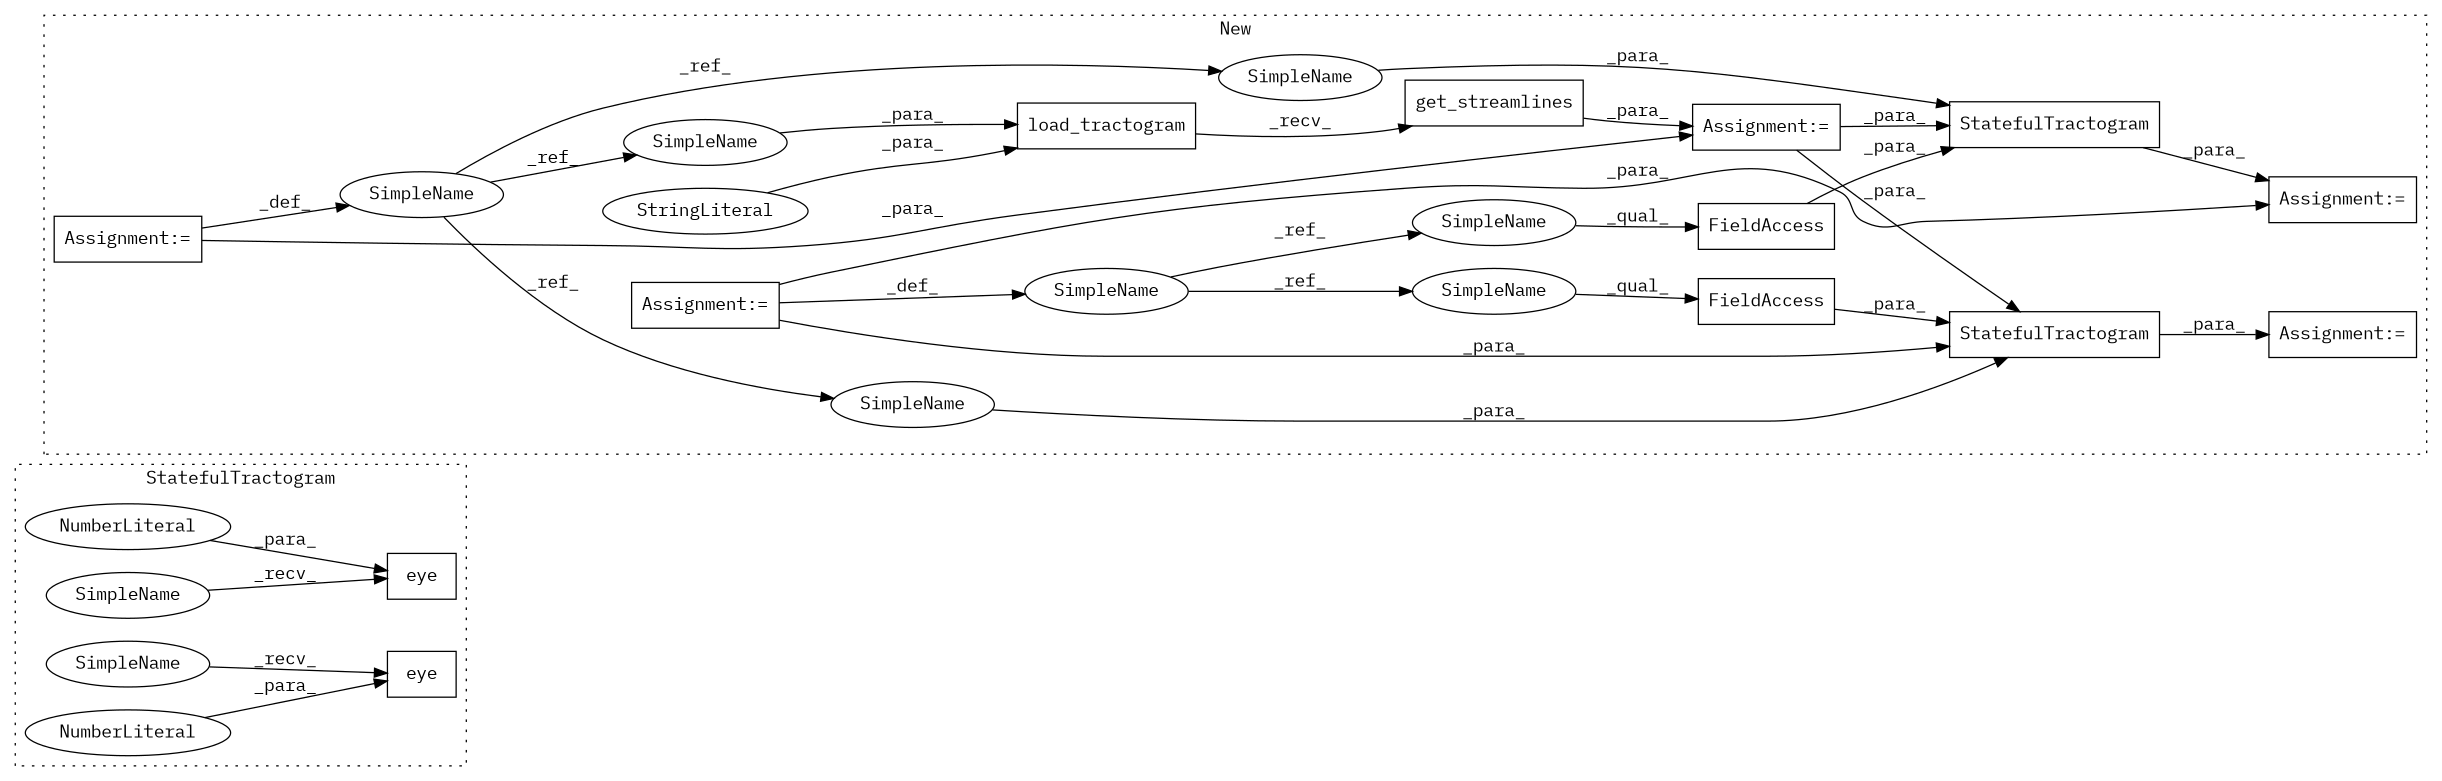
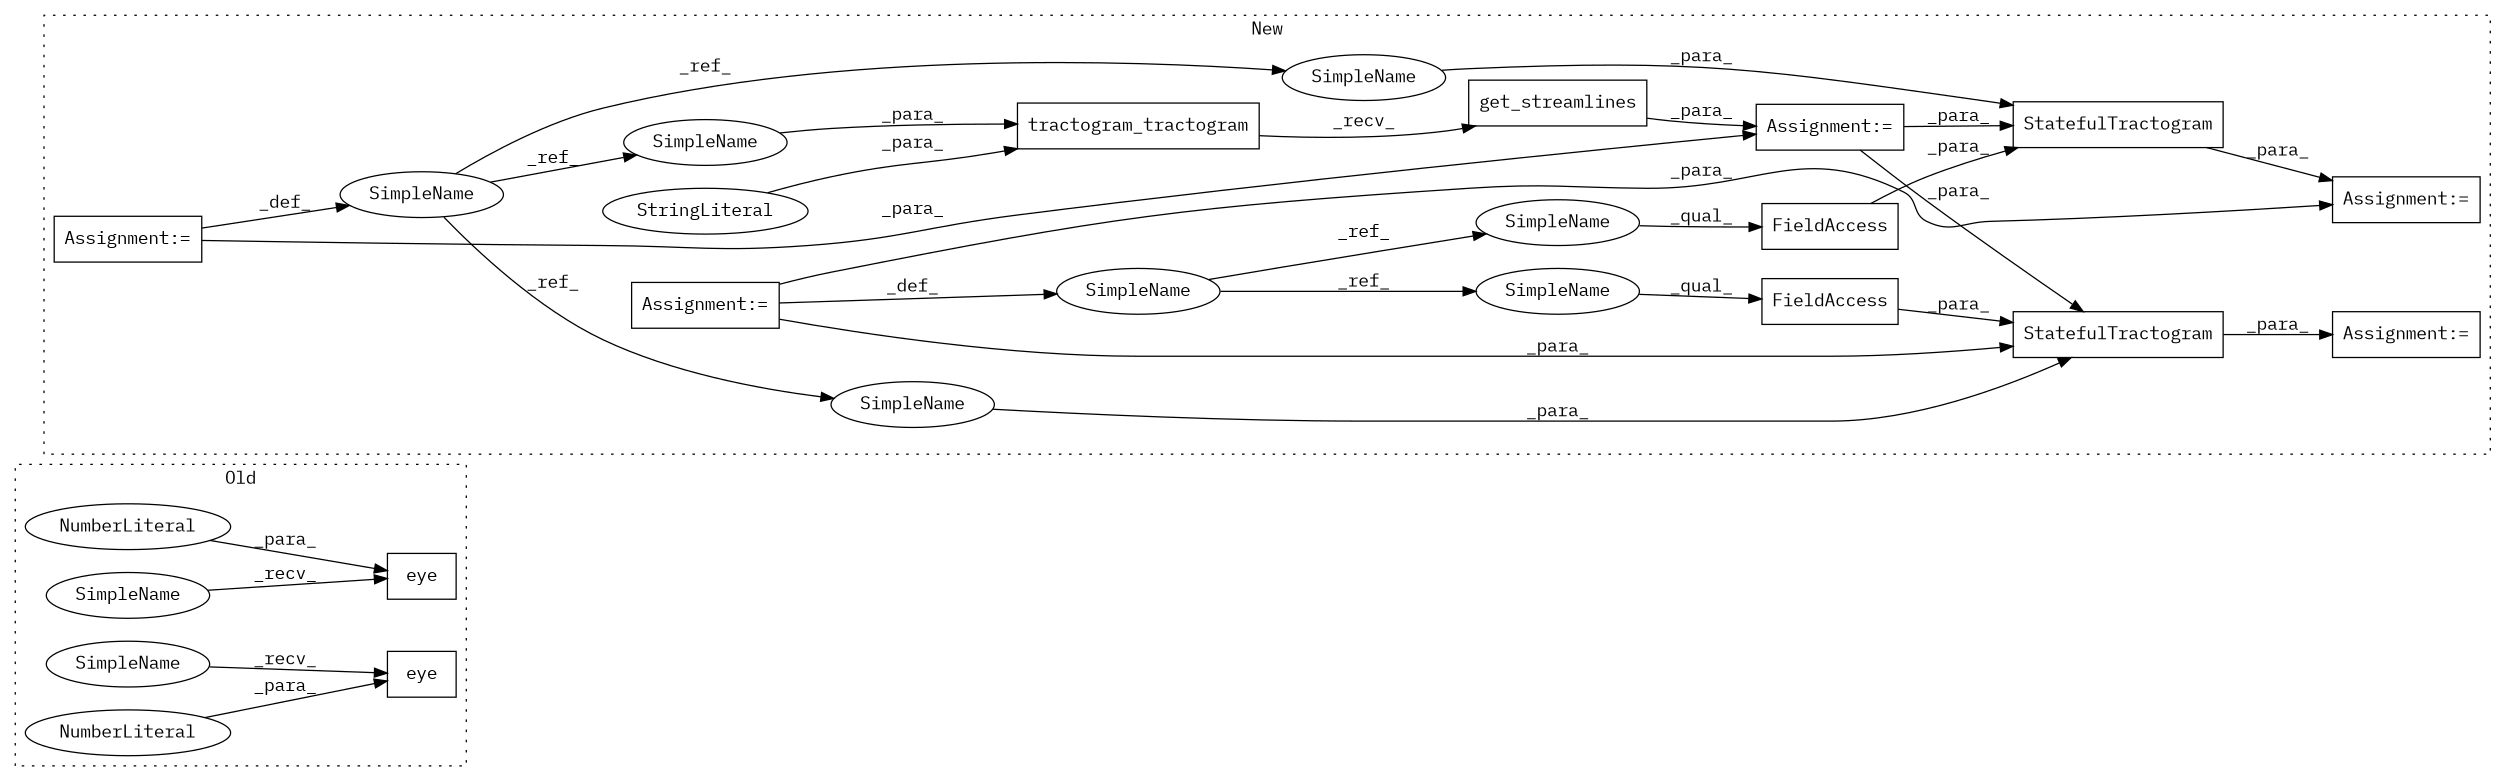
(1107, 126) -> (1138, 126)
(241, 479) -> (241, 479)
